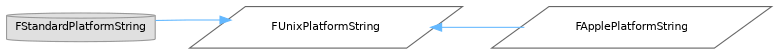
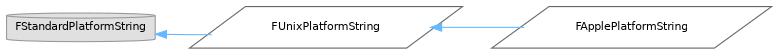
(188, 20) -> (189, 35)
